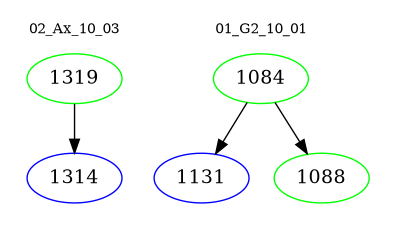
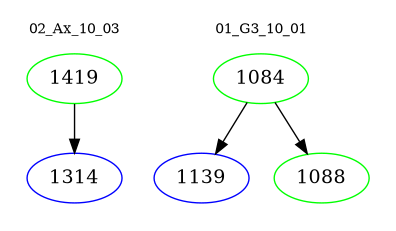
(262, 30) -> (262, 30)
(75, 79) -> (75, 79)
(202, 178) -> (202, 178)
